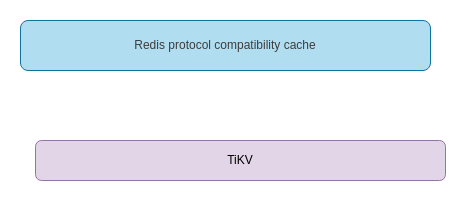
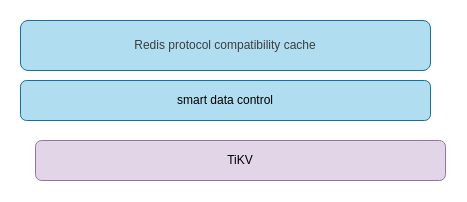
none -> (226, 101)
